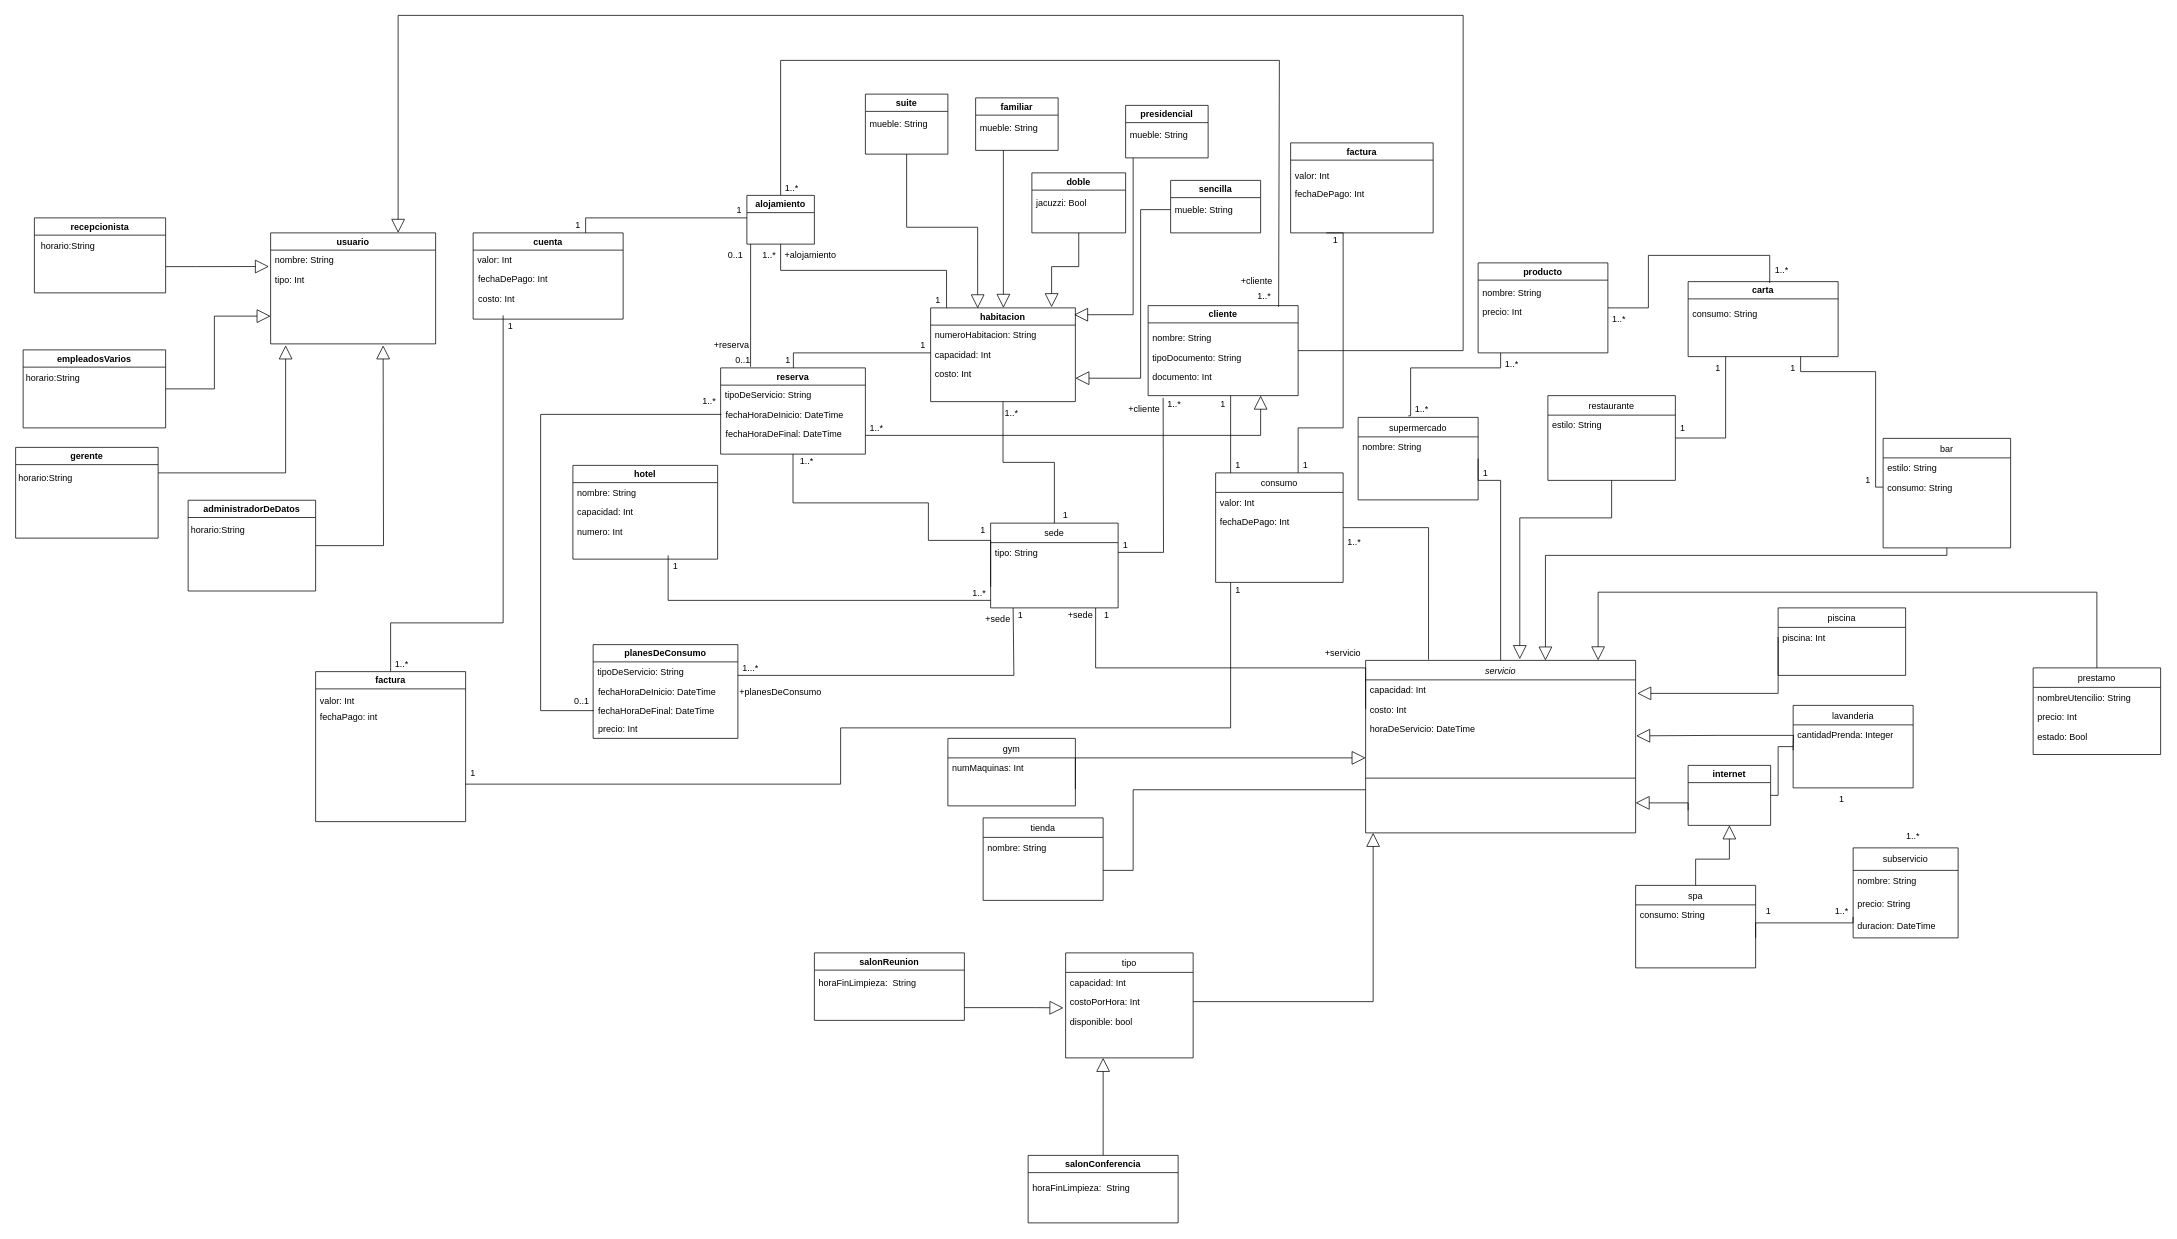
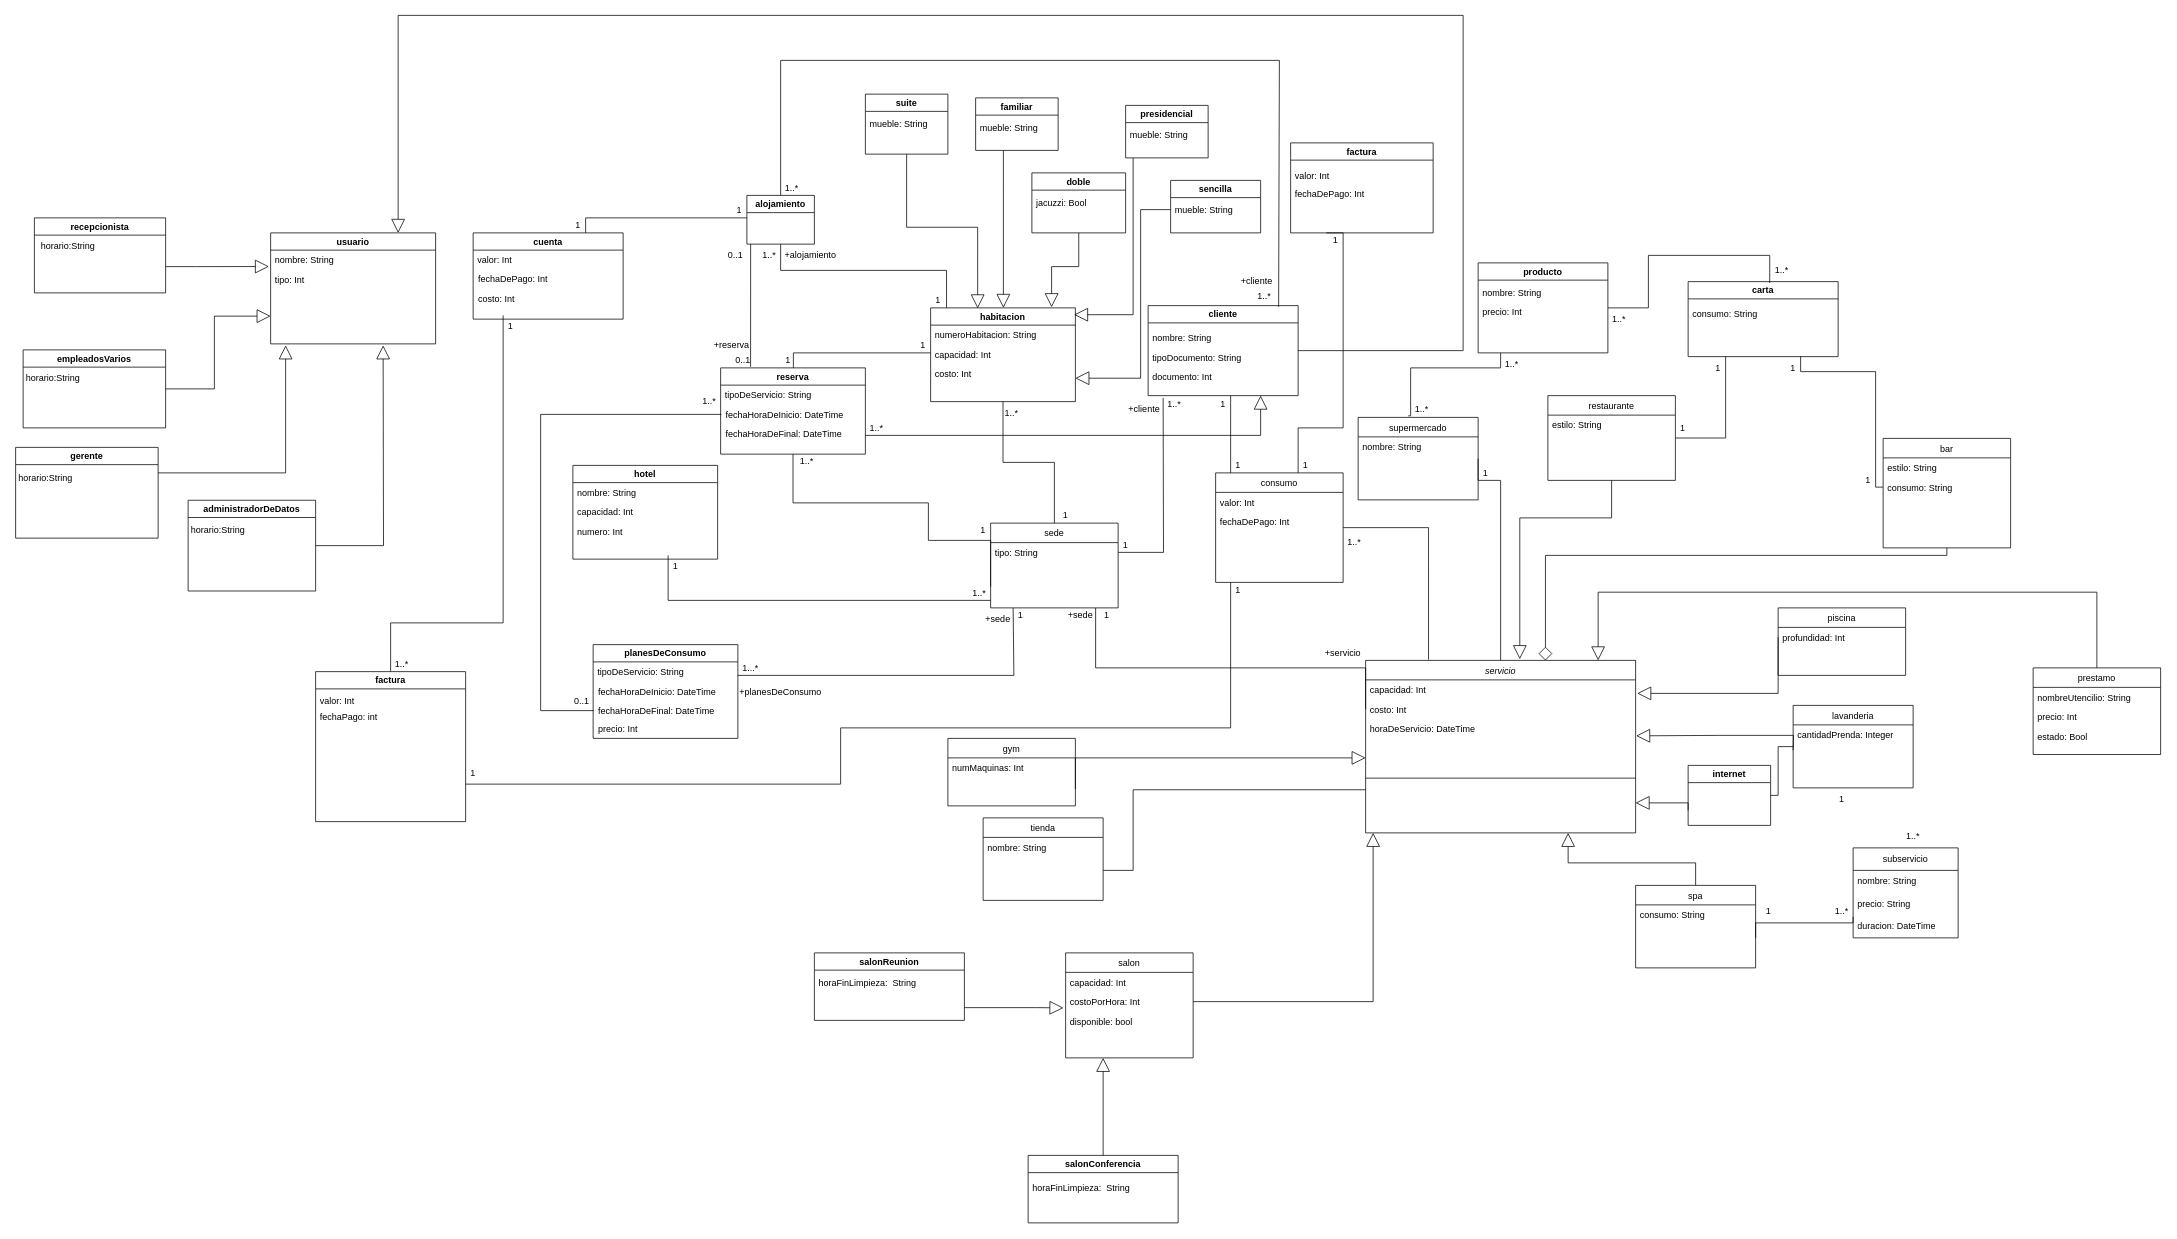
(1808, 638) -> (1819, 638)
(1545, 645) -> (1545, 645)
(1720, 859) -> (1624, 863)
(1129, 963) -> (1129, 963)
